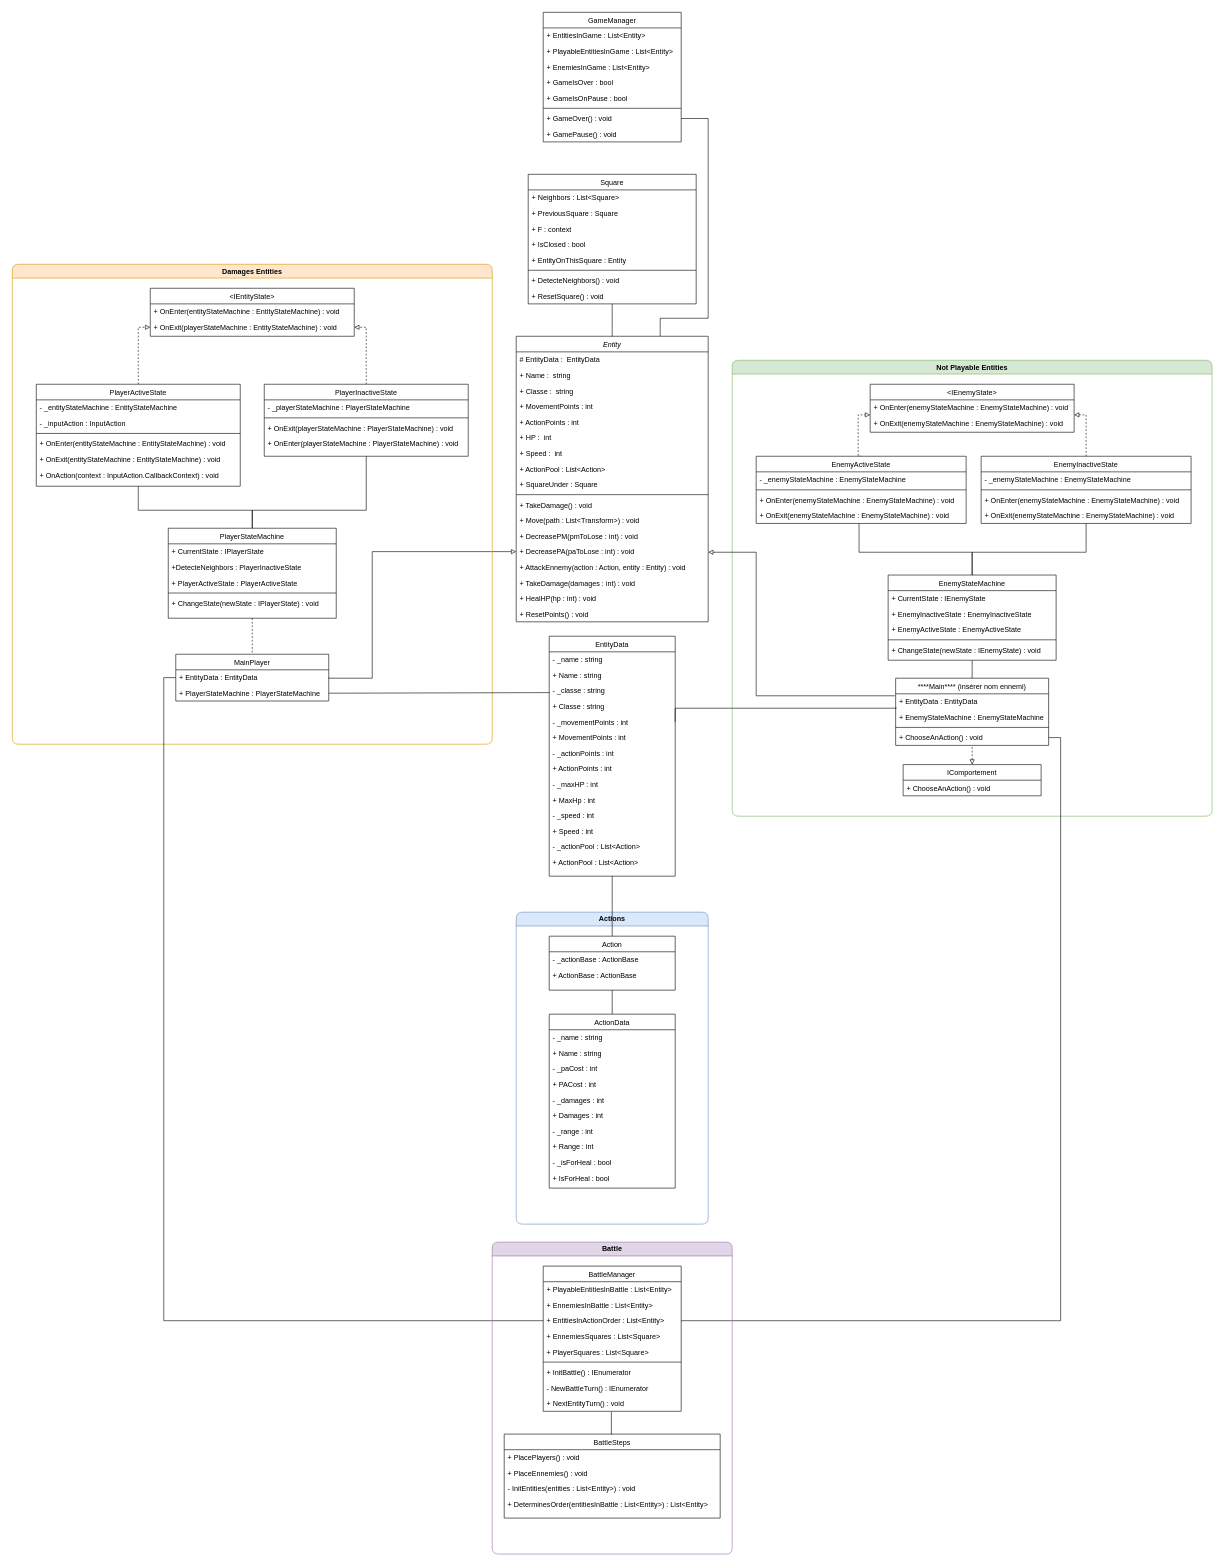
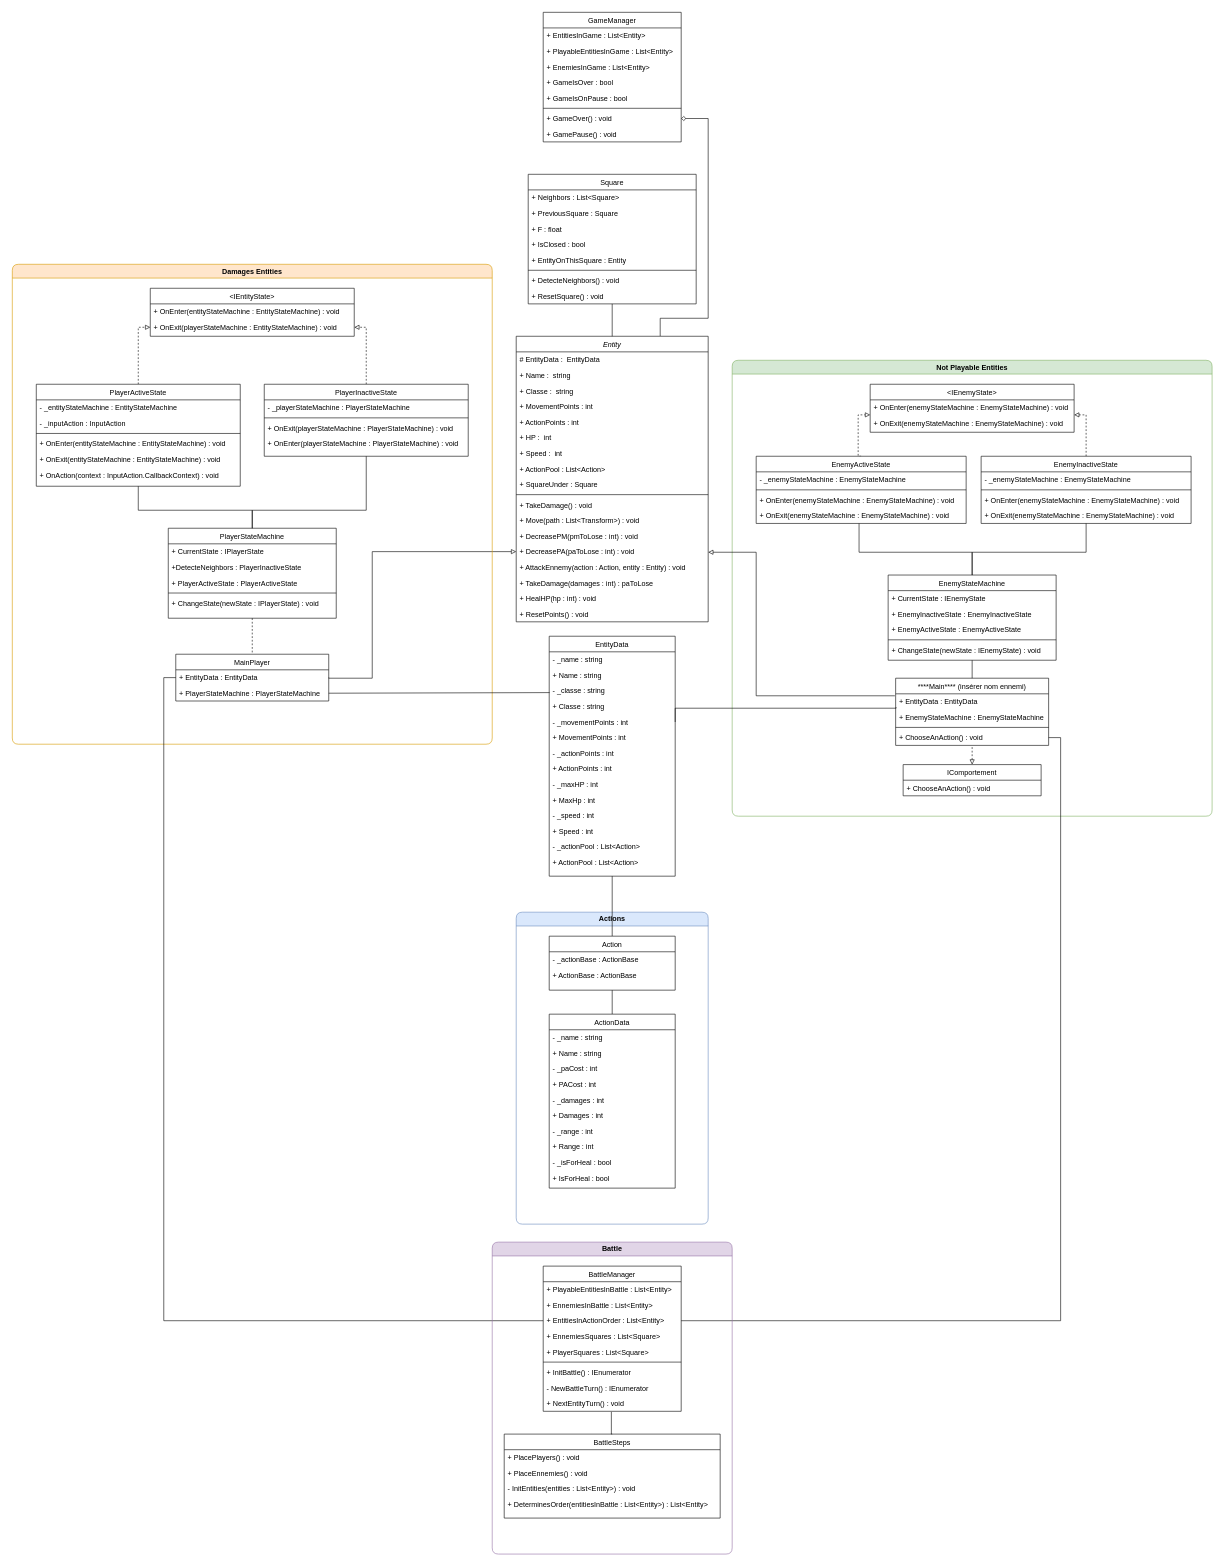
(685, 119) -> (686, 119)
(554, 229) -> (549, 229)
(580, 583) -> (589, 583)
